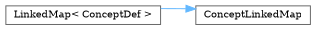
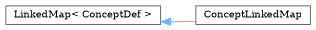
(173, 9) -> (183, 22)
